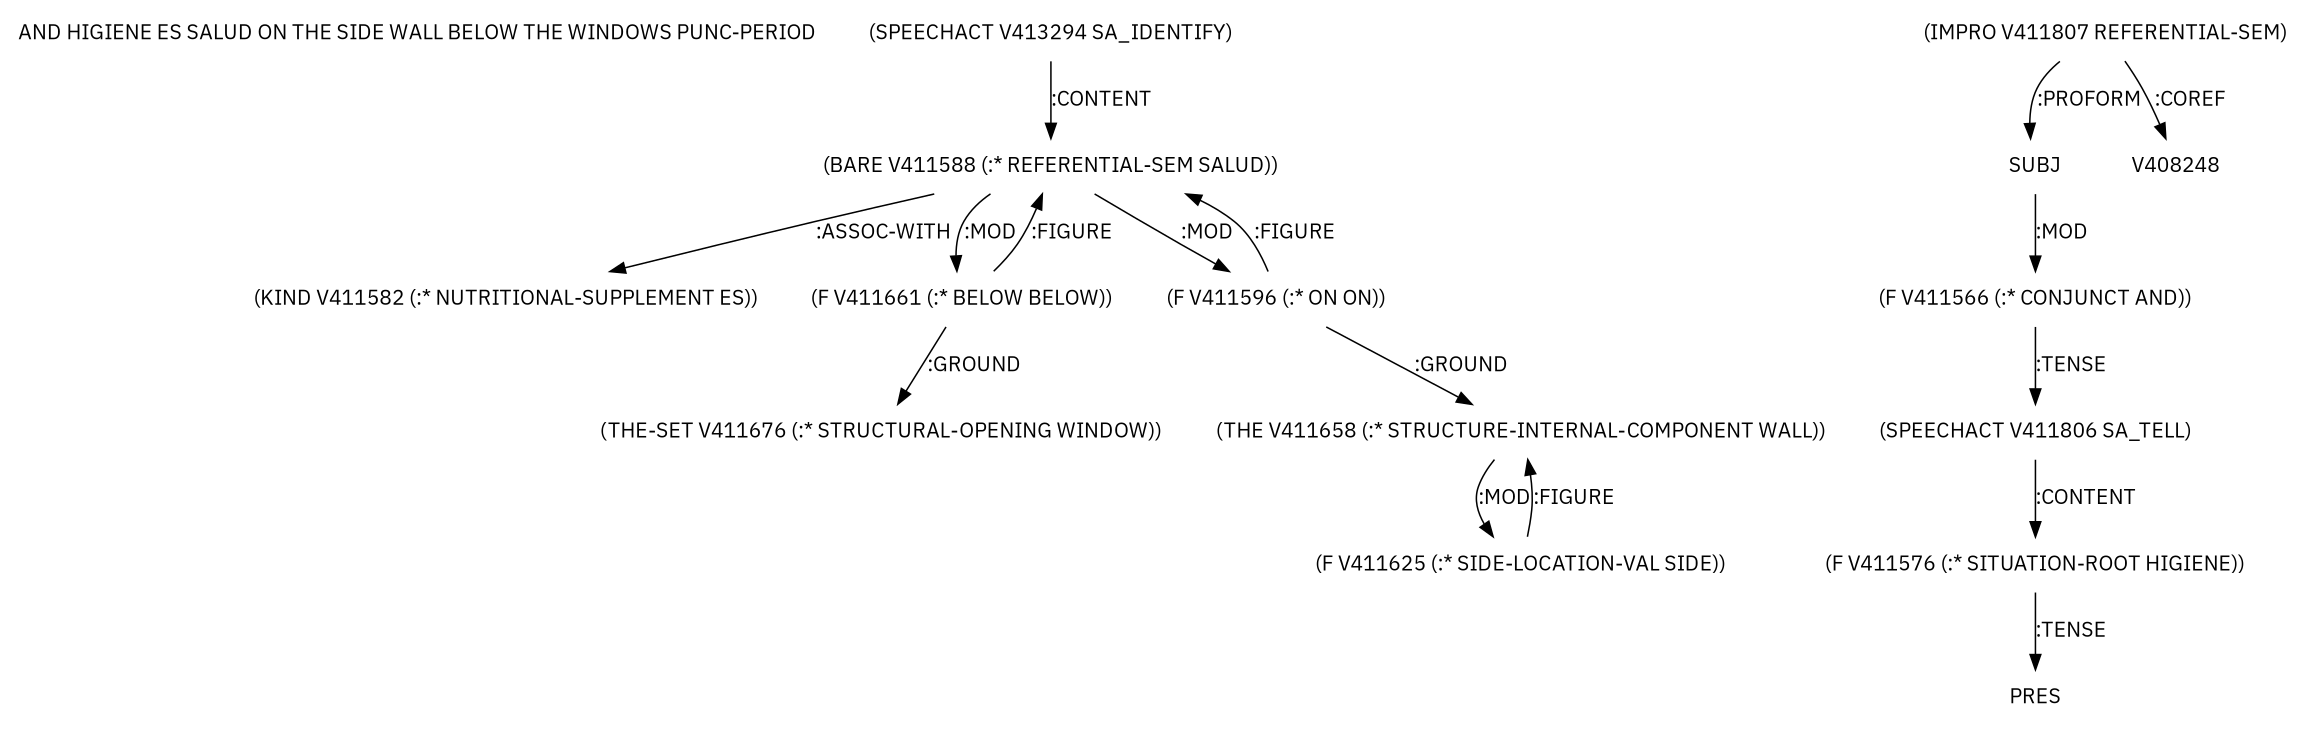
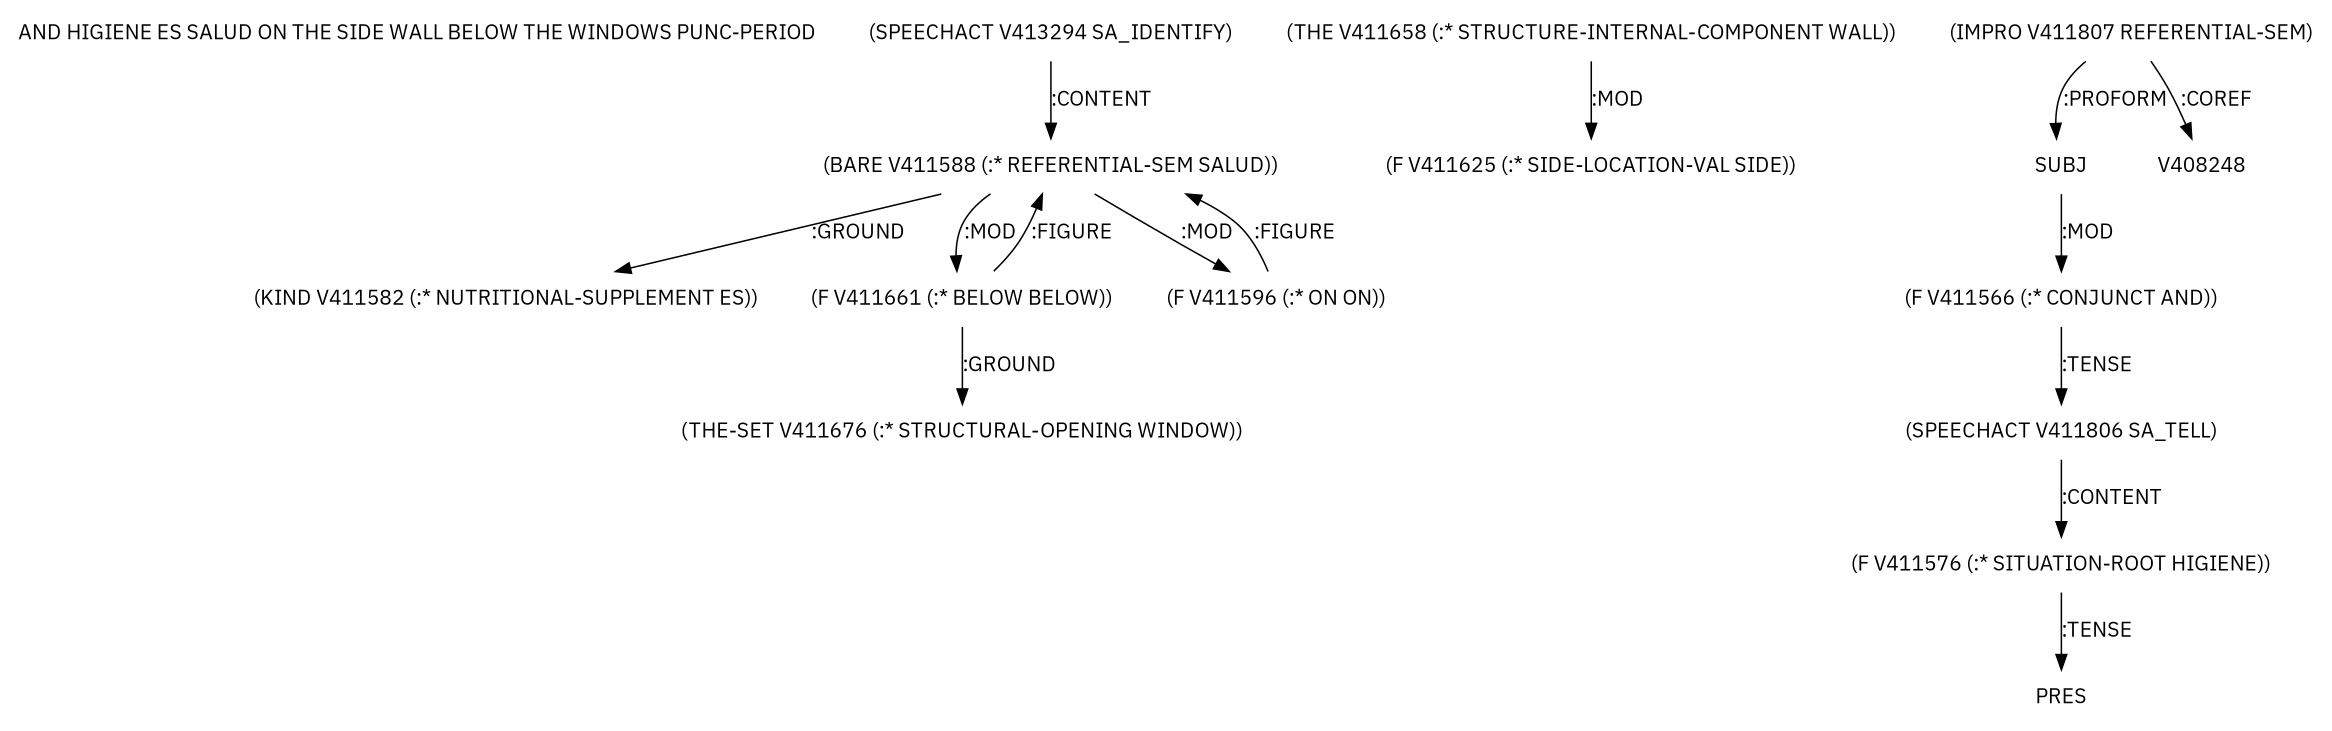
(884, 233) -> (859, 233)
(1392, 362) -> none
(1532, 506) -> none
